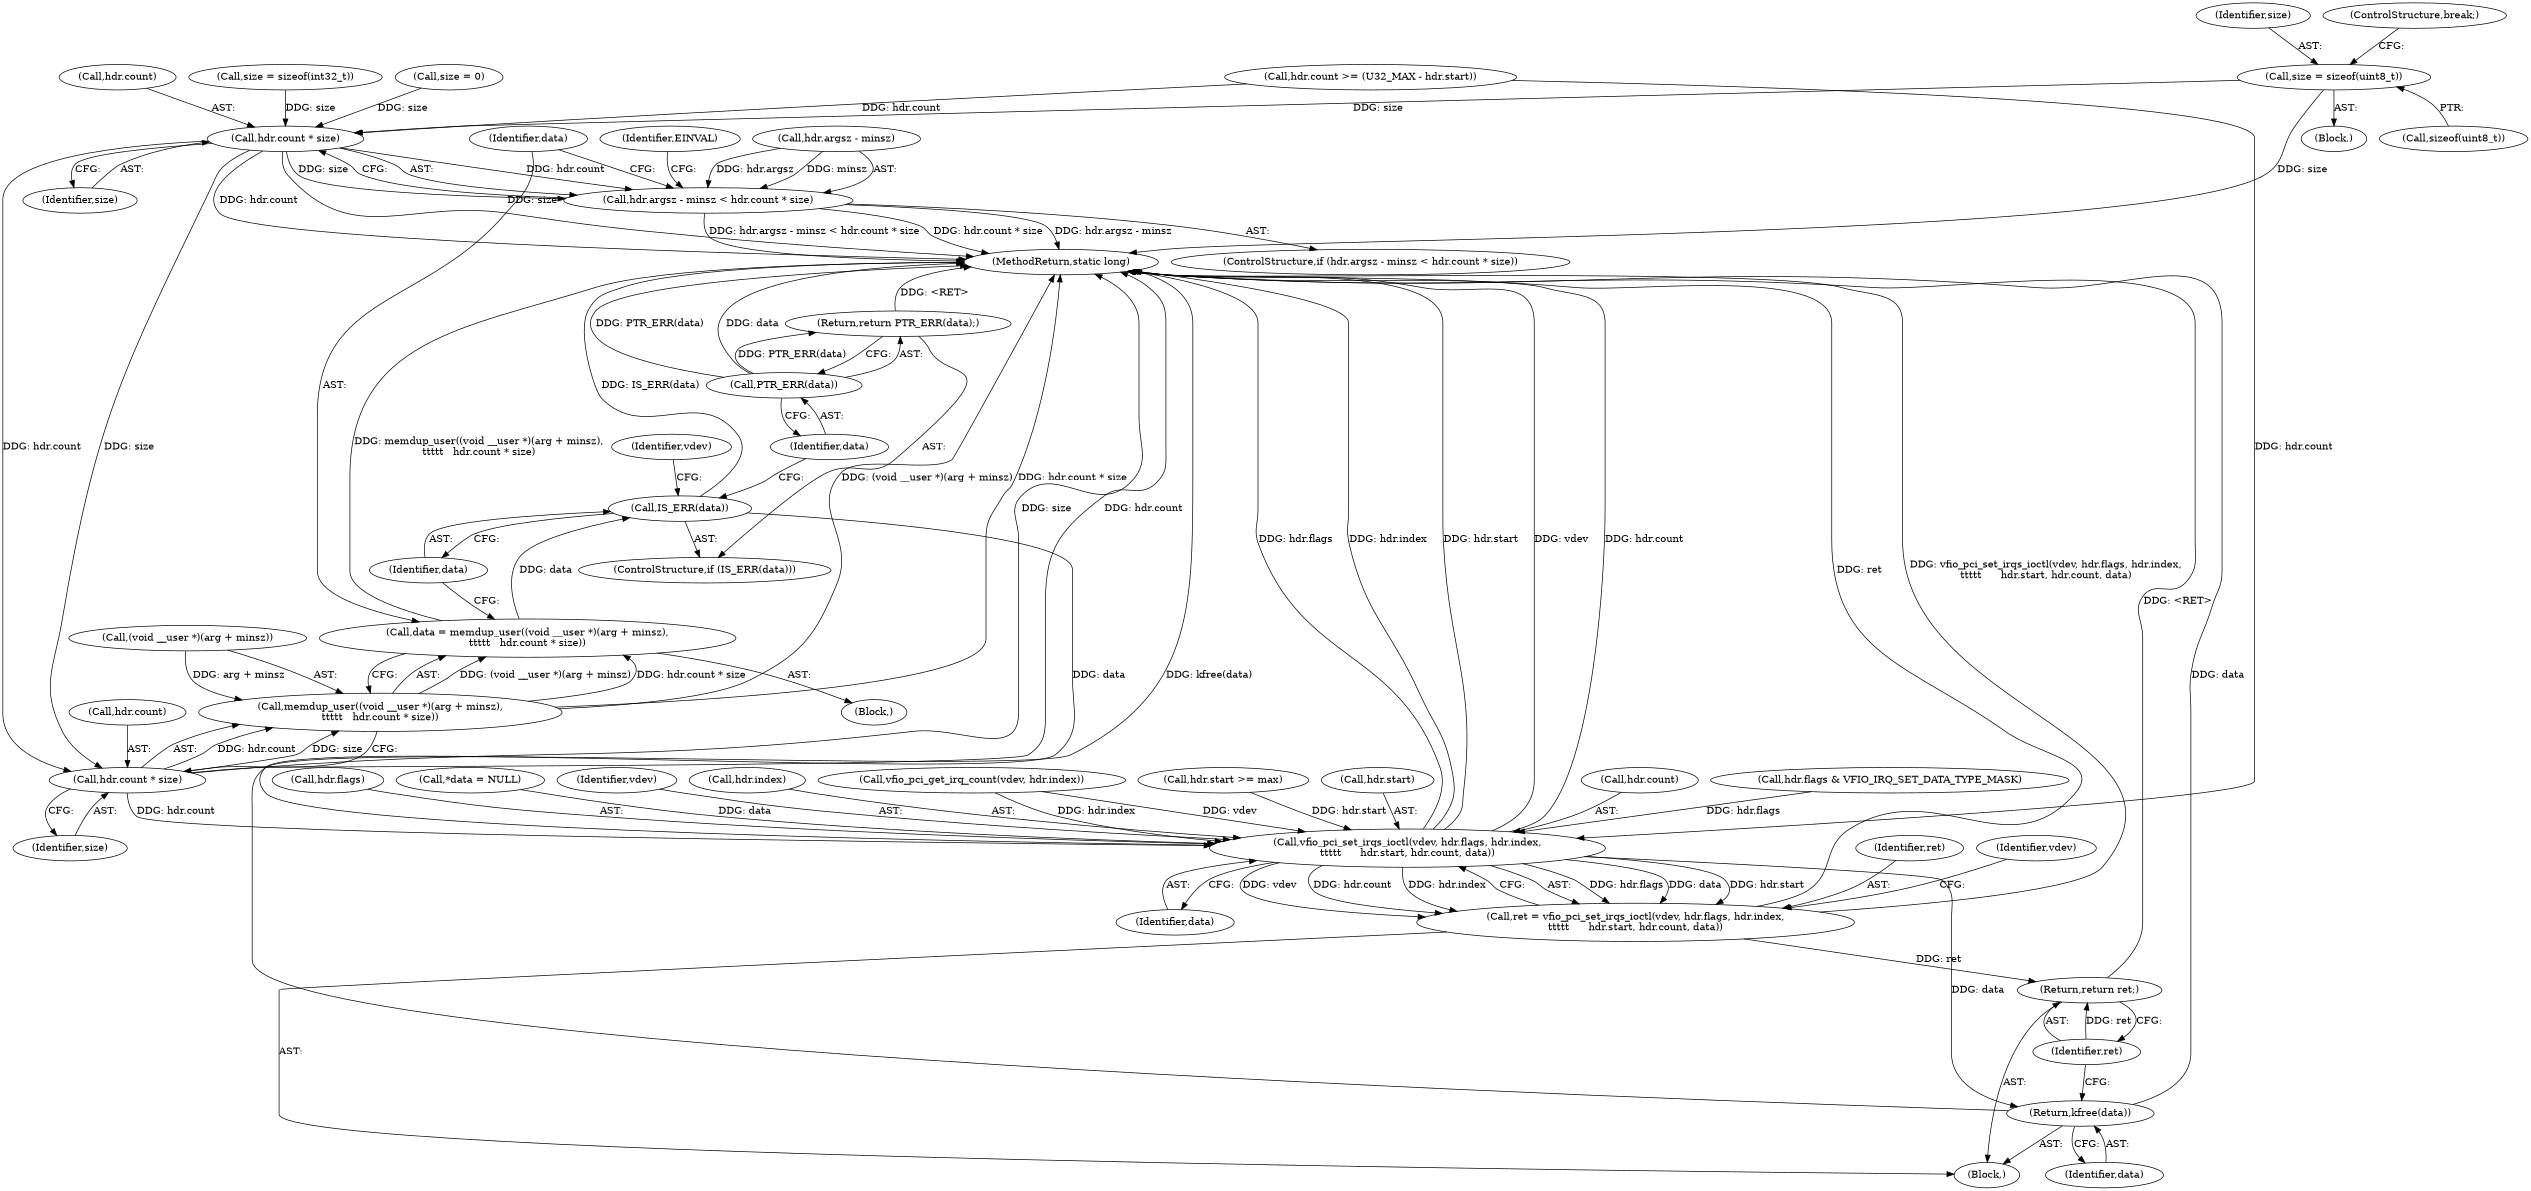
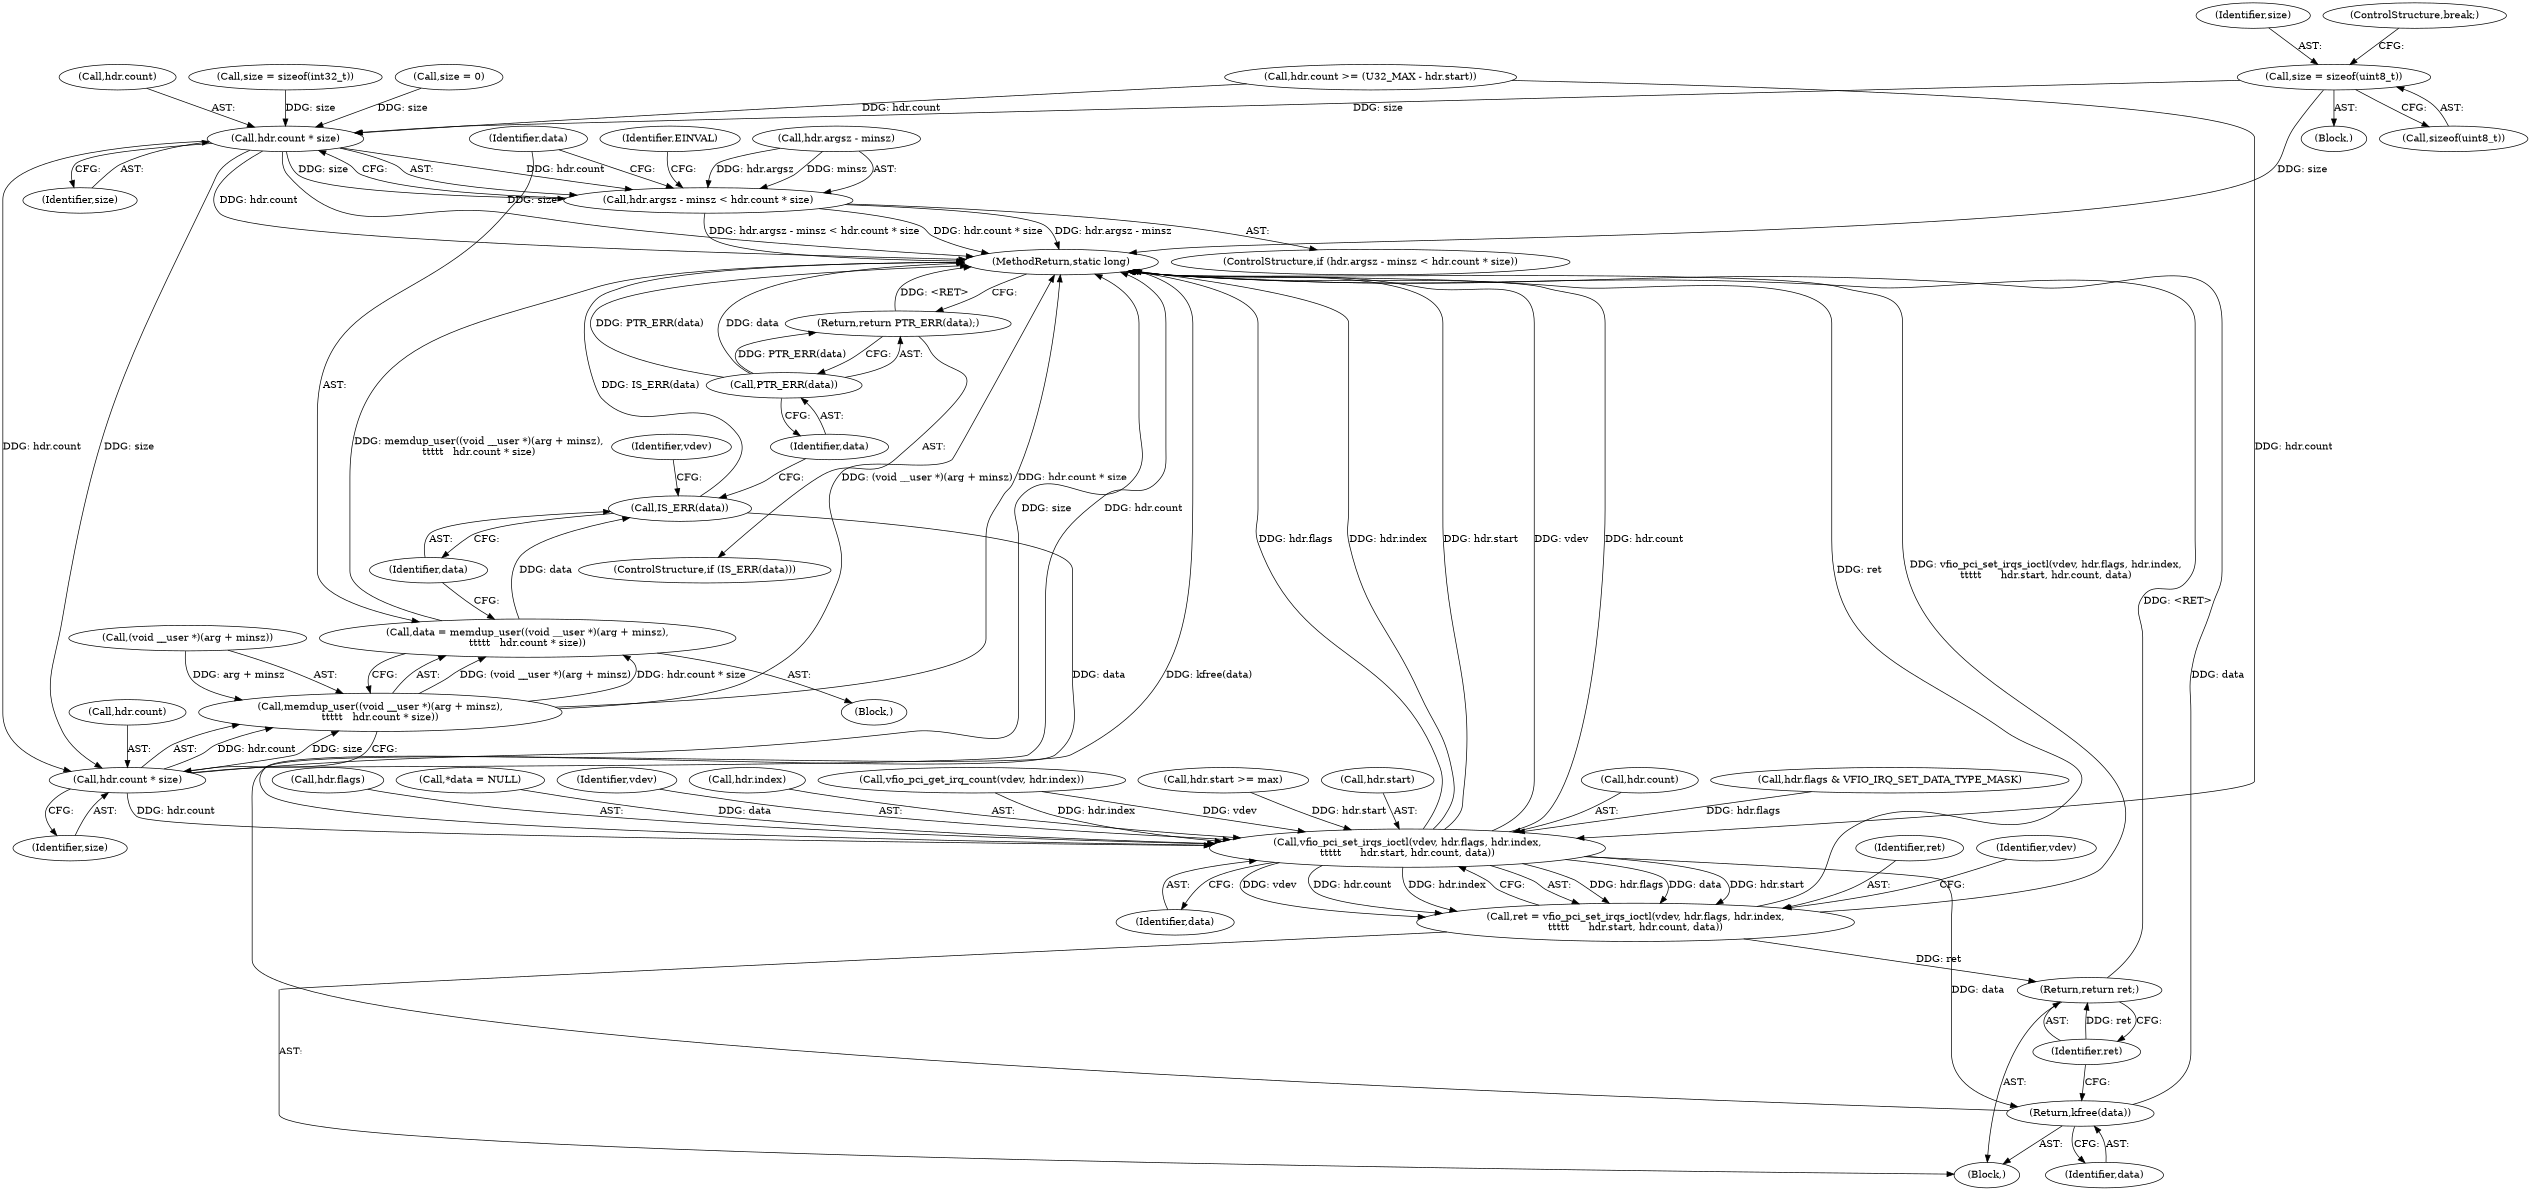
none -> (2389, 107)
(2454, 108) -> (2454, 108)
none -> (984, 291)
(691, 536) -> none
